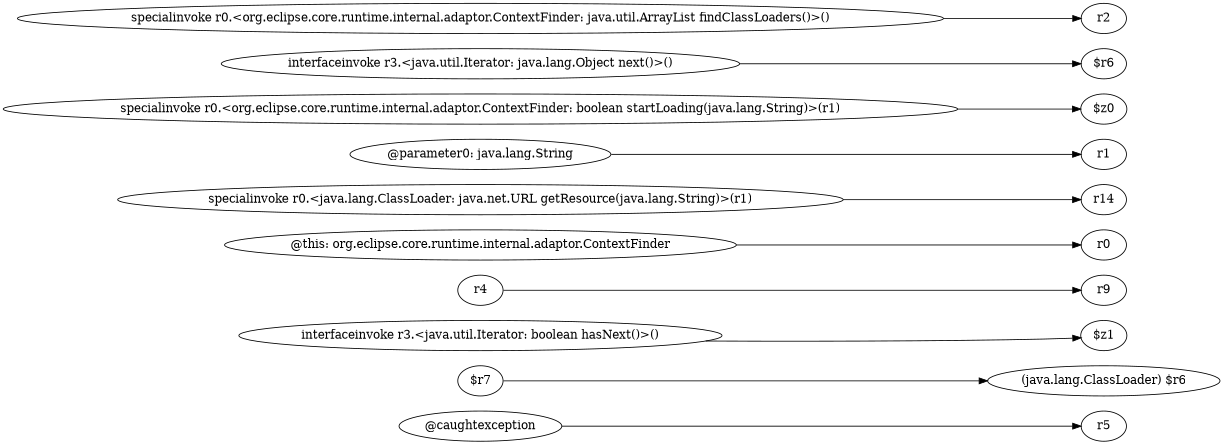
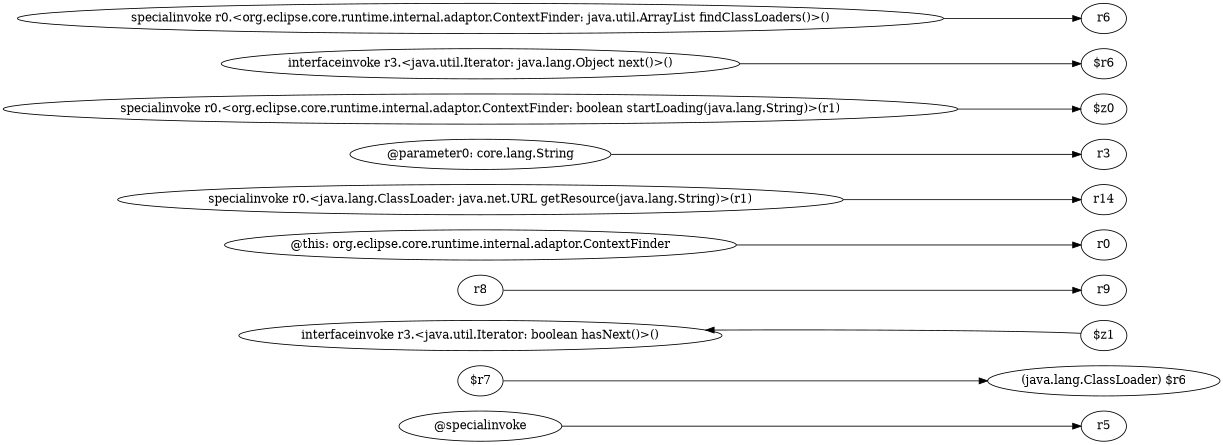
(1104, 18) -> (1104, 18)
(480, 154) -> (480, 154)
(1104, 154) -> (1104, 154)
(480, 290) -> (480, 290)
(889, 341) -> (898, 330)
(480, 426) -> (480, 426)
